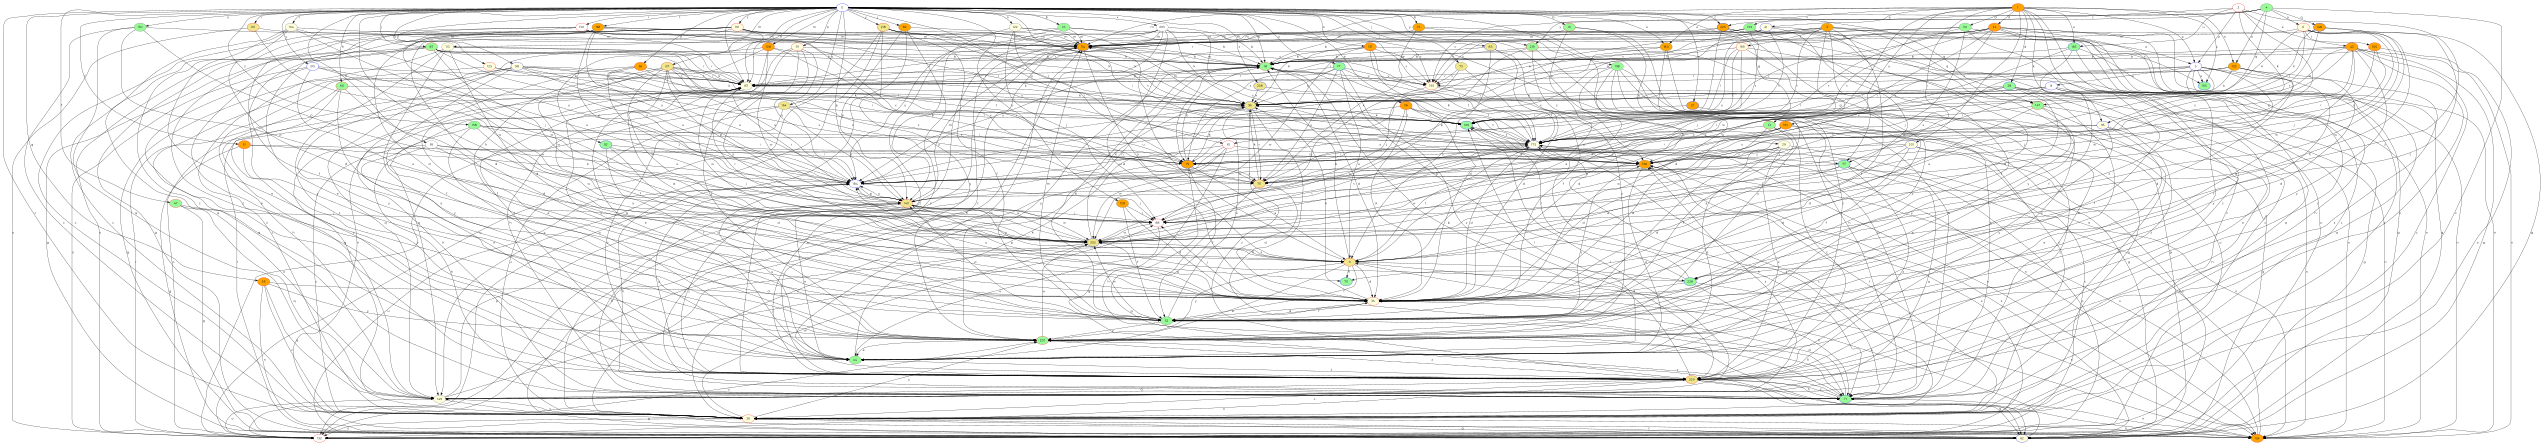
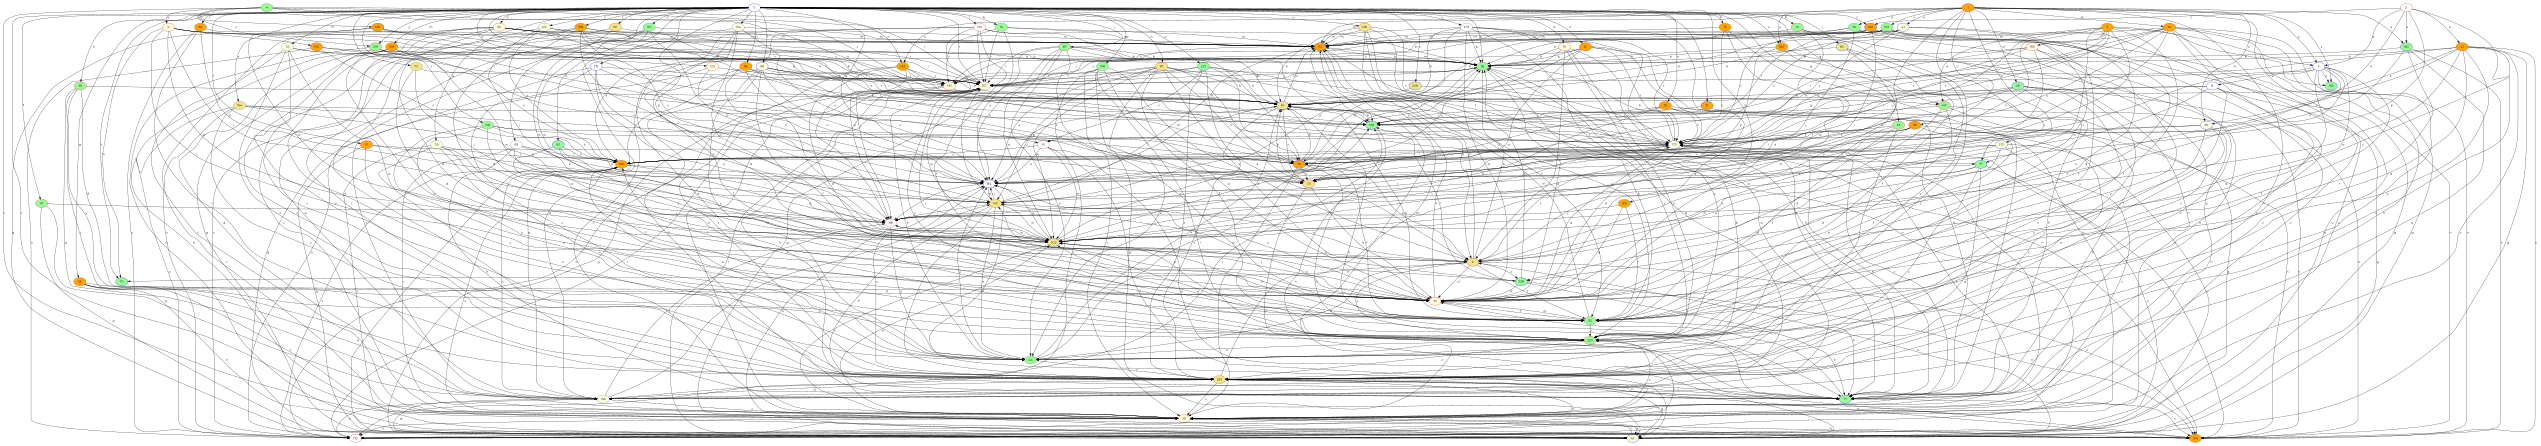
(1306, 128) -> (1145, 107)
